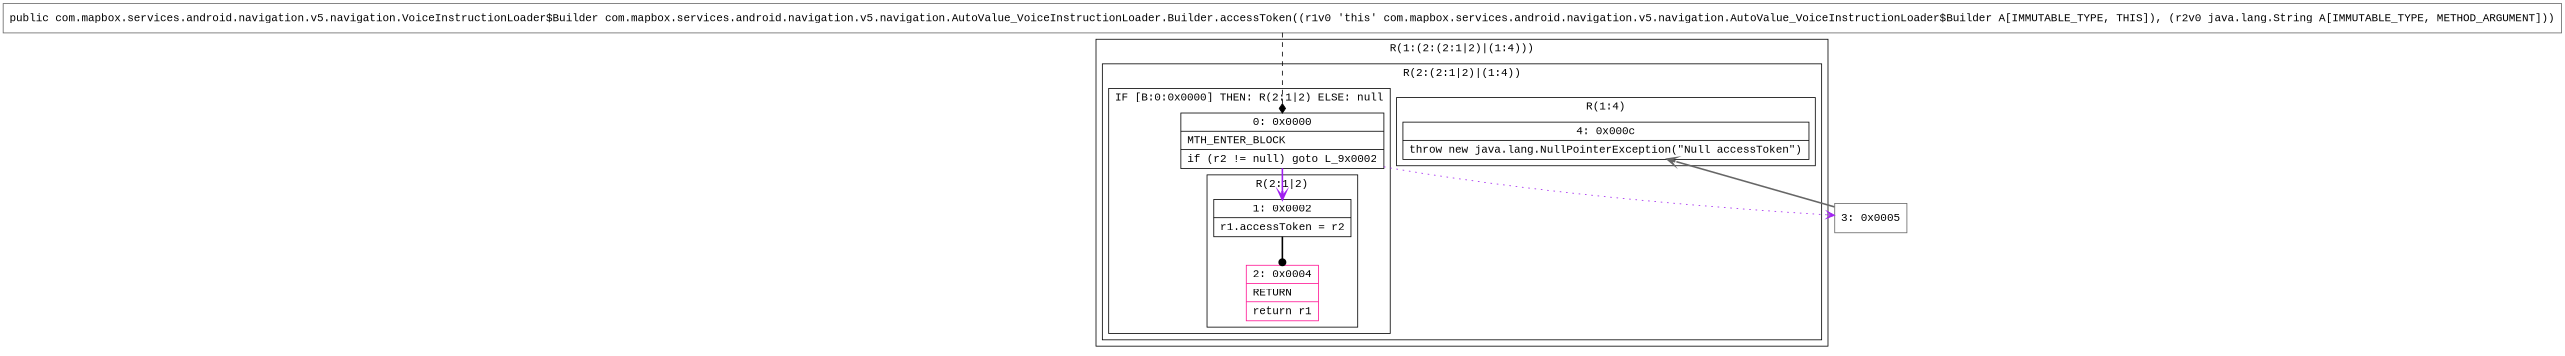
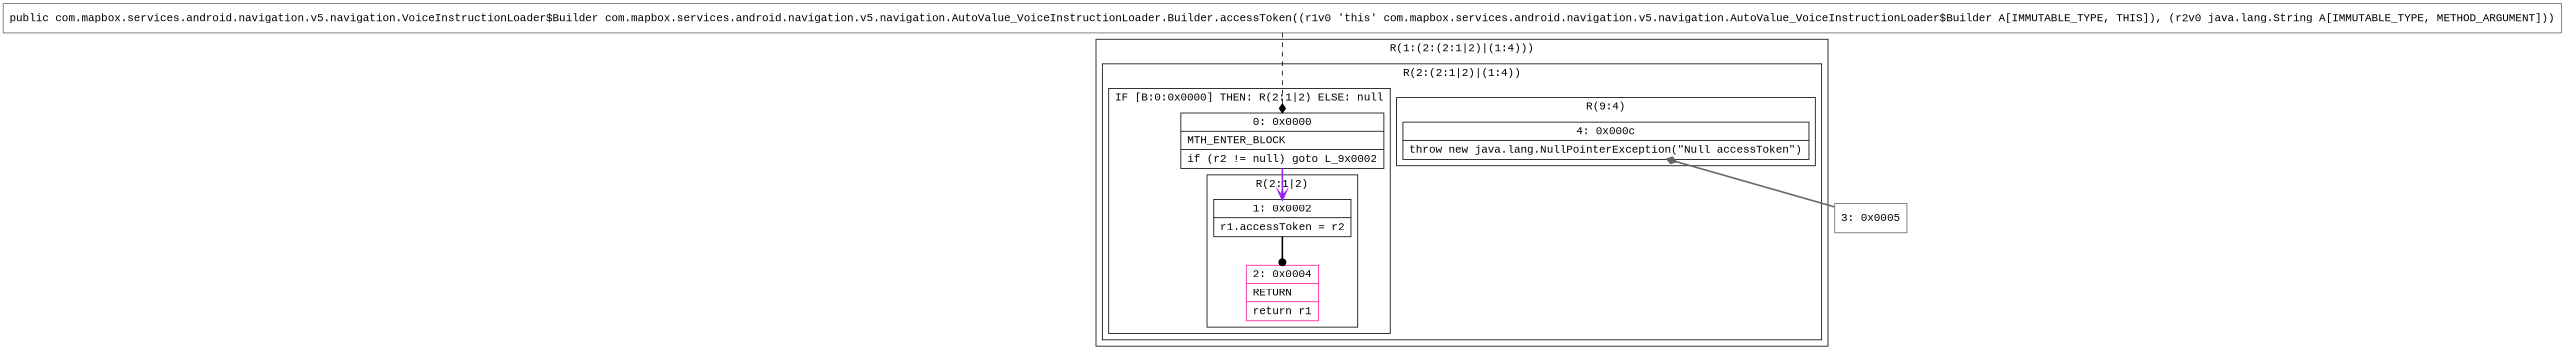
(1606, 107) -> (1606, 107)
(1755, 184) -> (1755, 184)
(1605, 196) -> none
